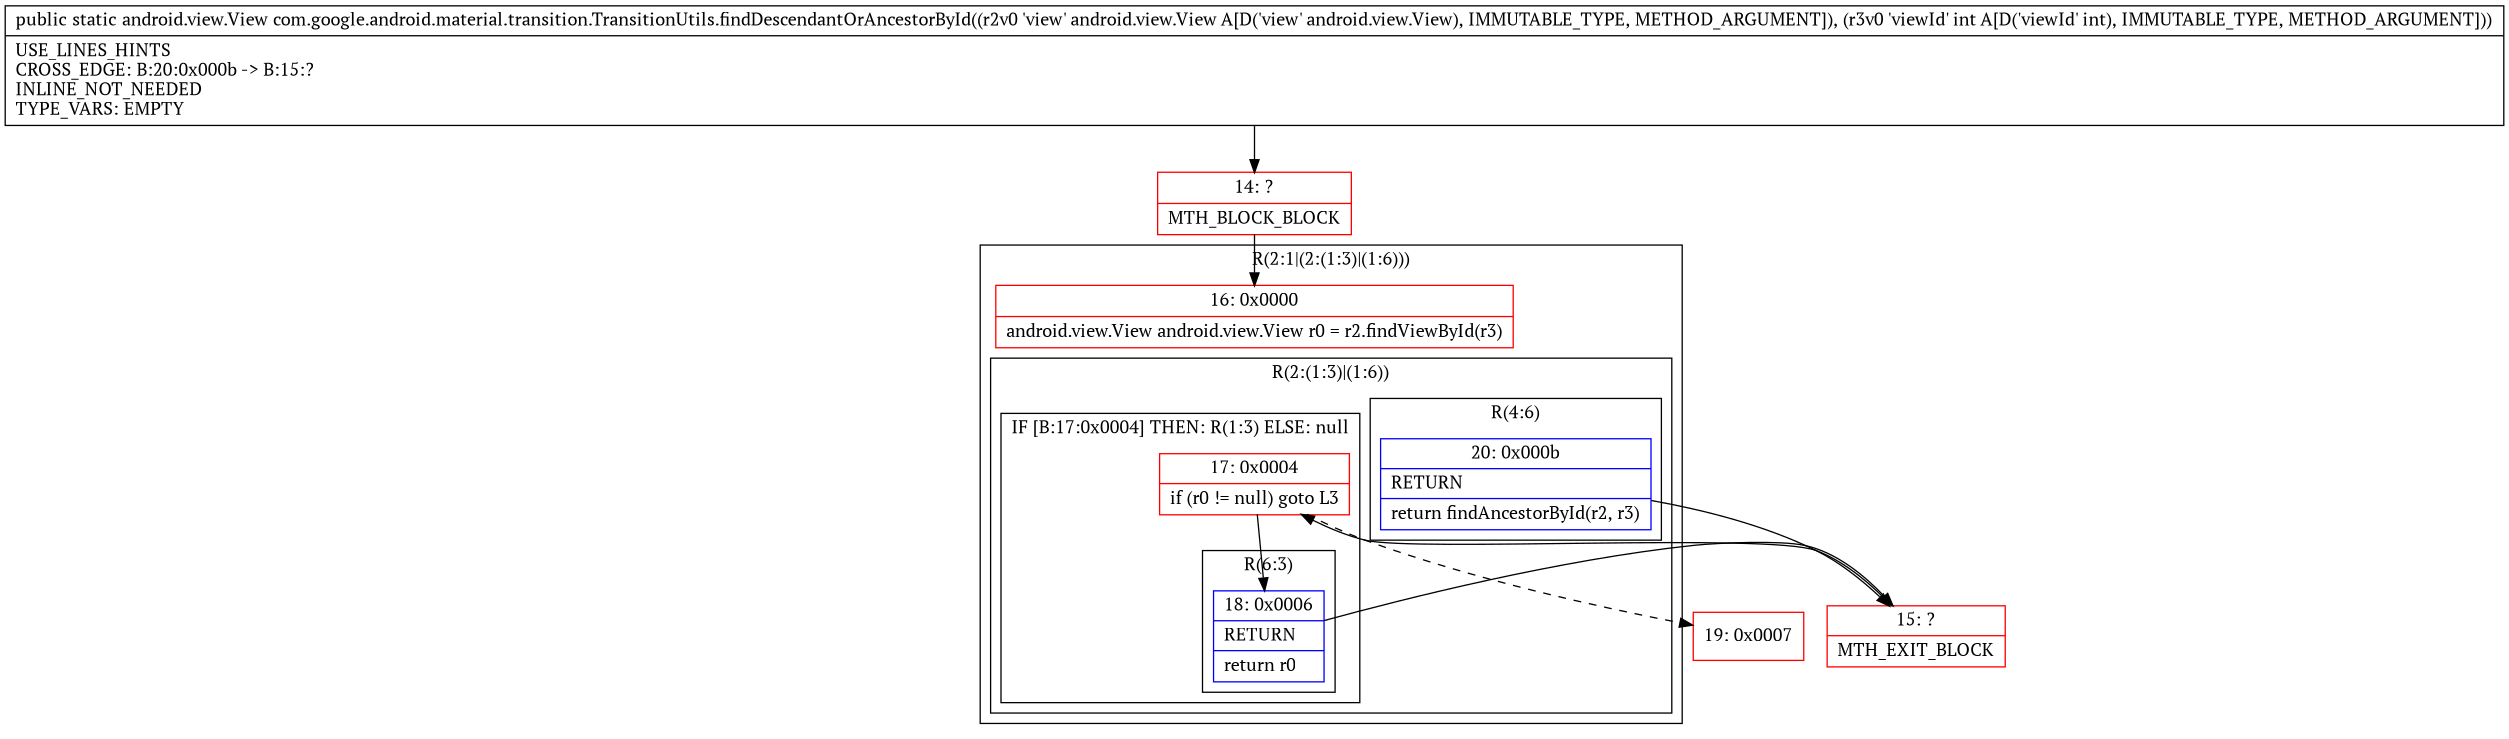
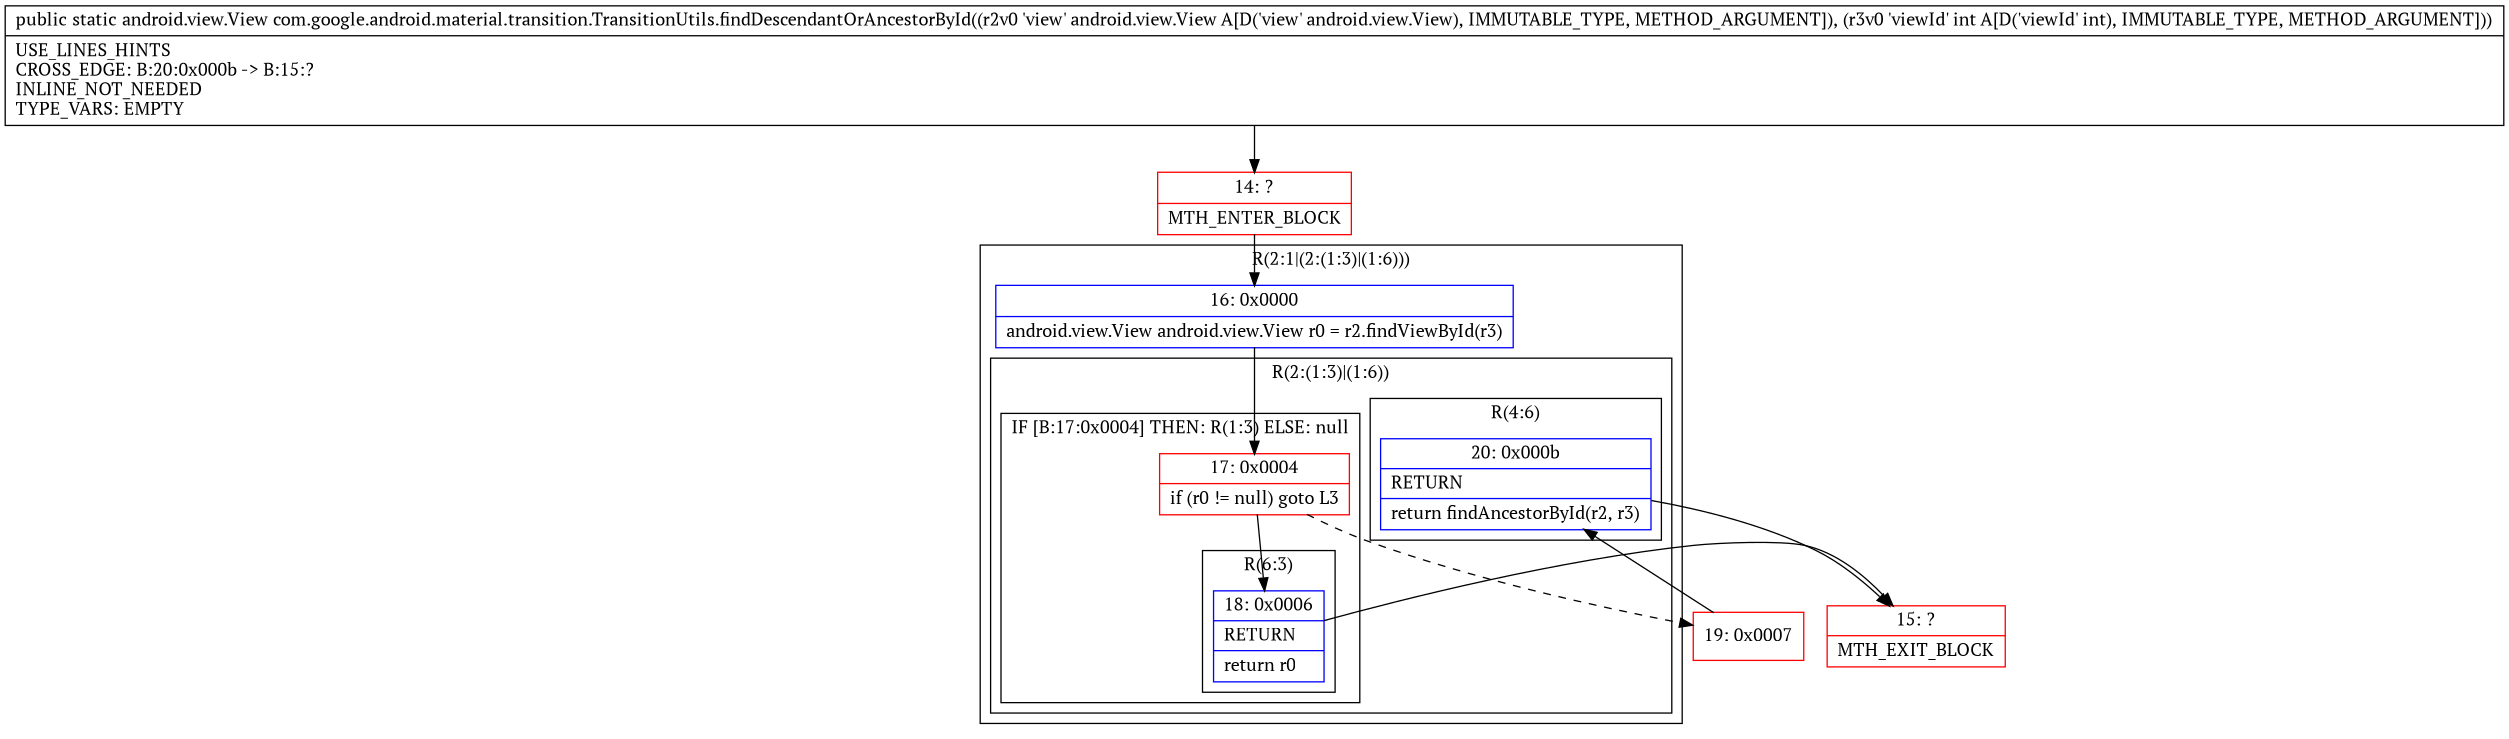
(1254, 218) -> (1254, 218)
(1254, 317) -> (1254, 317)
(1610, 543) -> (1254, 394)
none -> (1654, 575)
